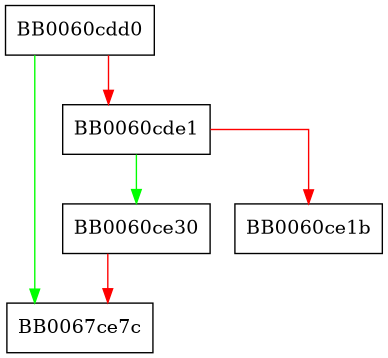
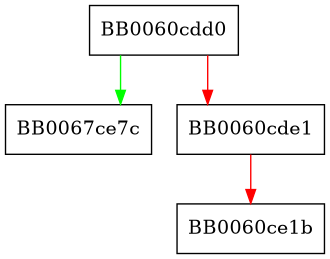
(136, 229) -> none
